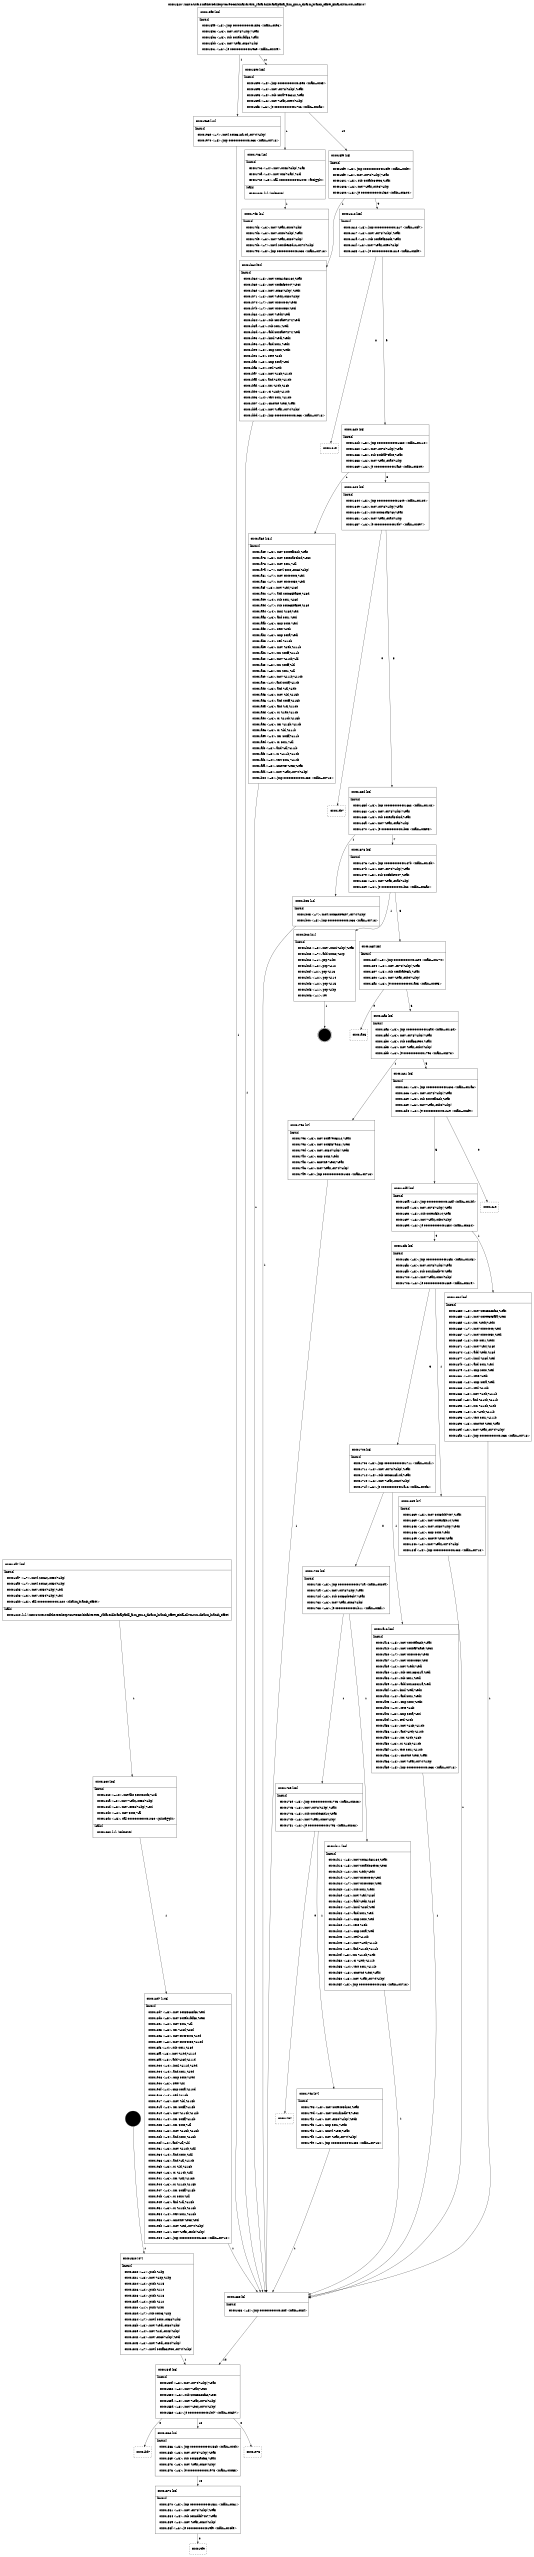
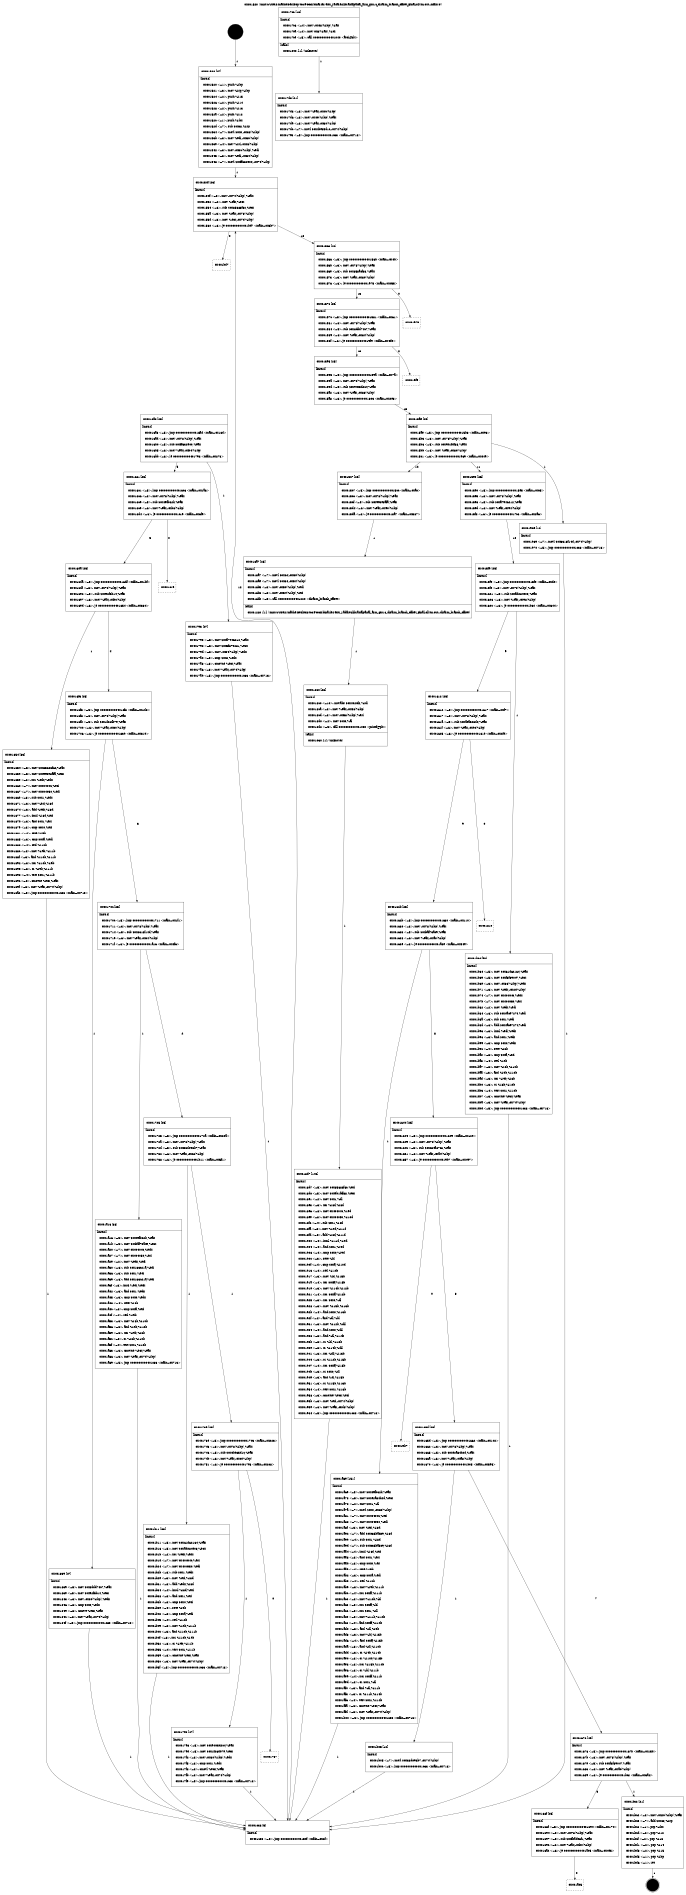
(285, 130) -> none
none -> (357, 380)
none -> (380, 496)
(408, 999) -> none
(244, 2431) -> (403, 301)
